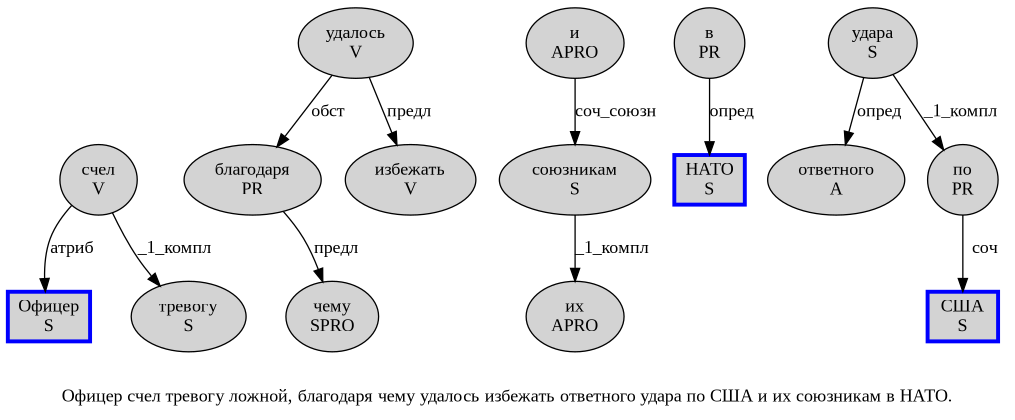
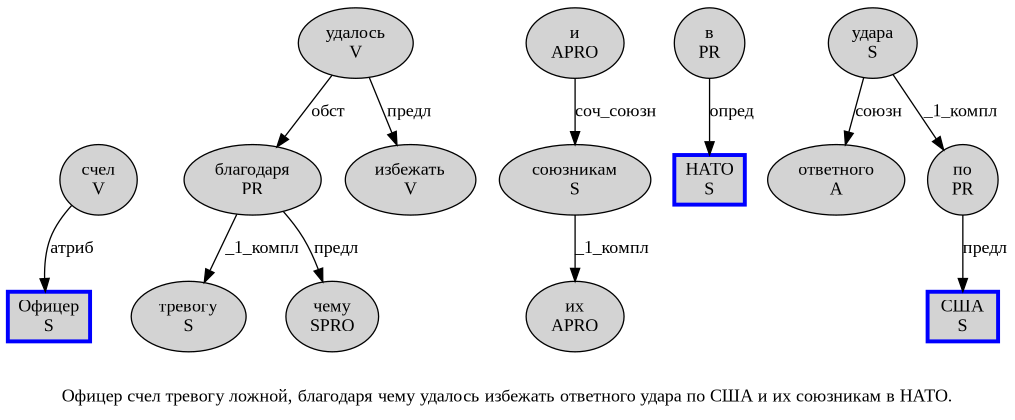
(879, 111) -> (879, 111)
(130, 246) -> (223, 242)
(985, 248) -> (985, 248)
